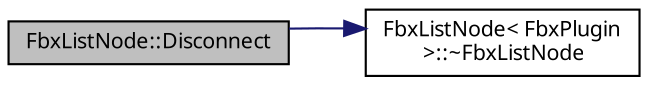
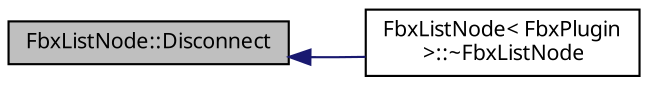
(317, 28) -> (338, 57)
